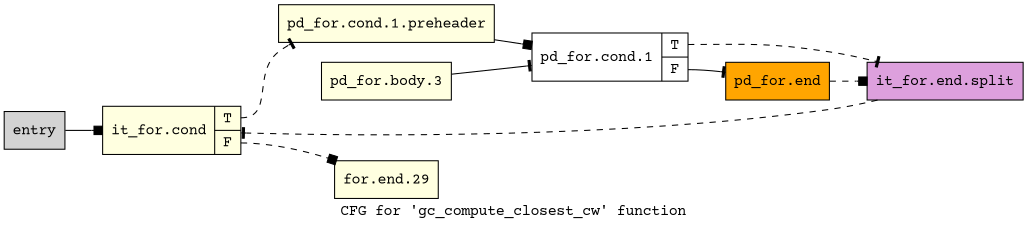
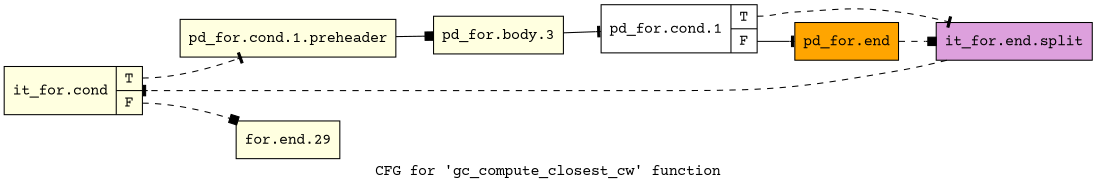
(508, 42) -> (409, 36)
(35, 130) -> none
